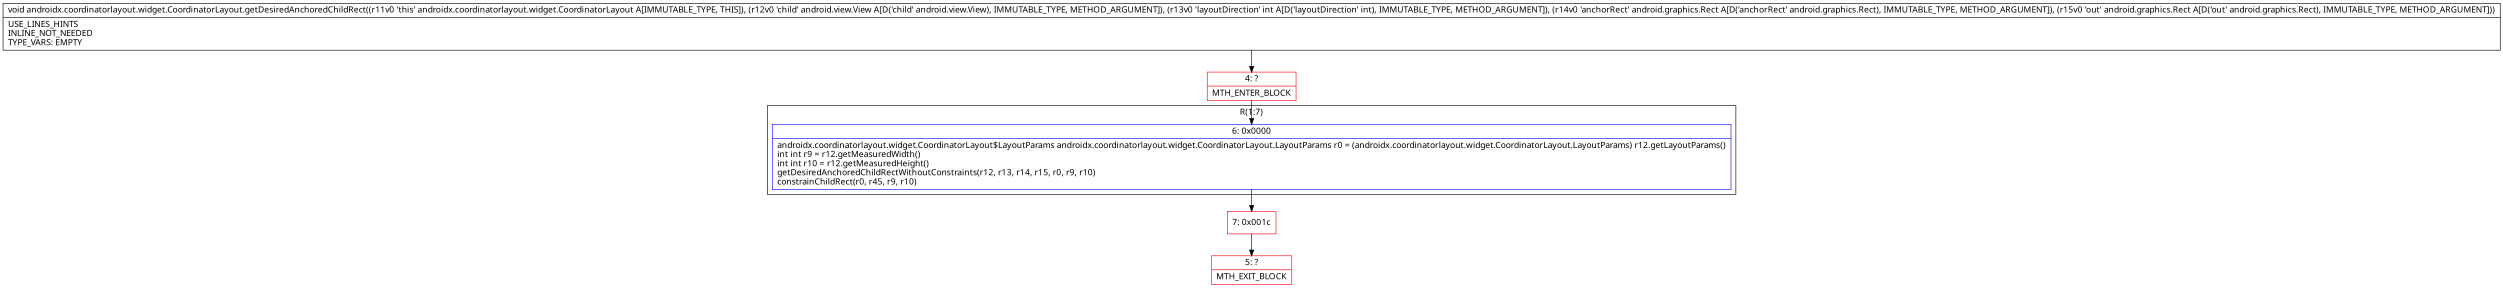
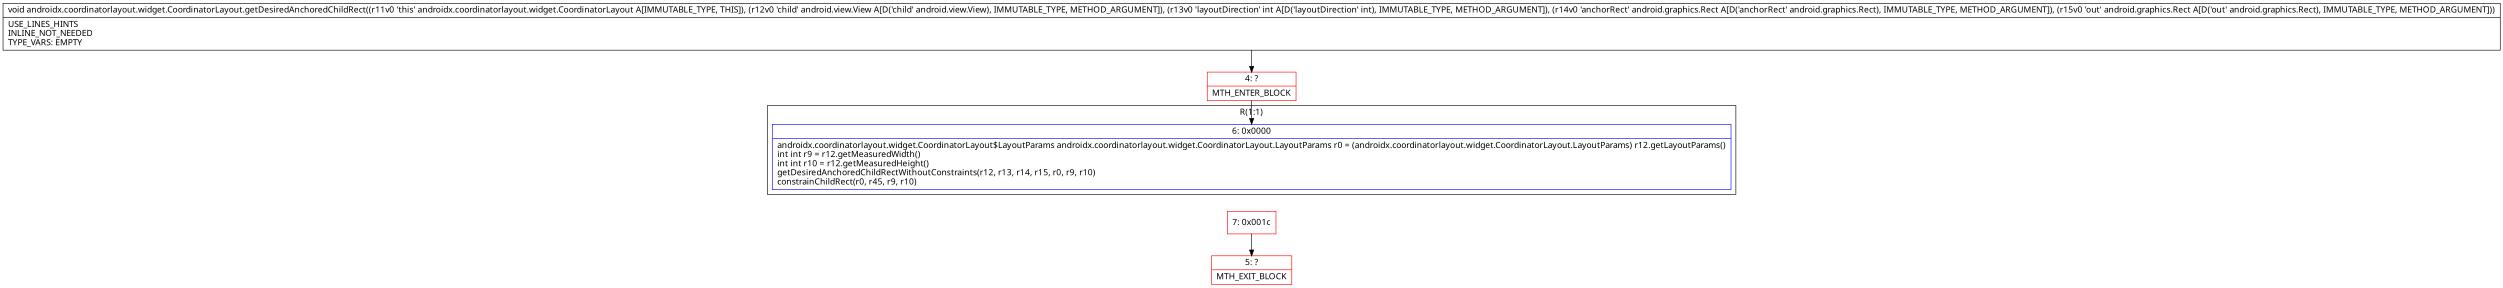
(1252, 113) -> (1252, 113)
(1252, 198) -> none
